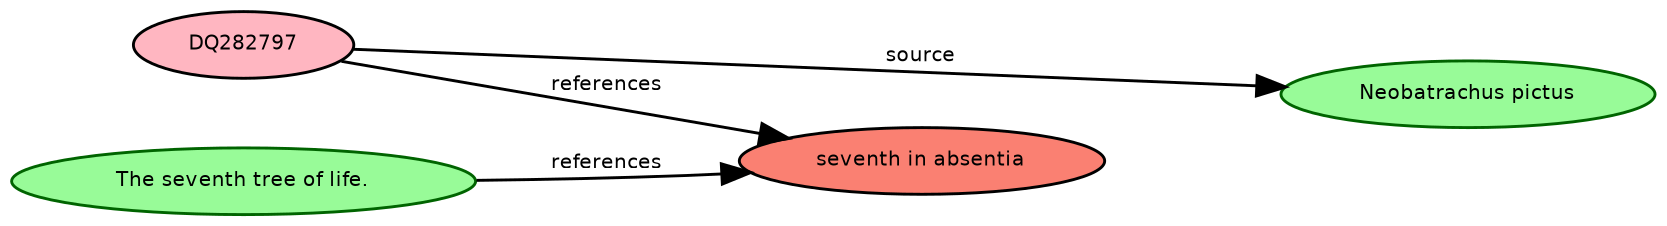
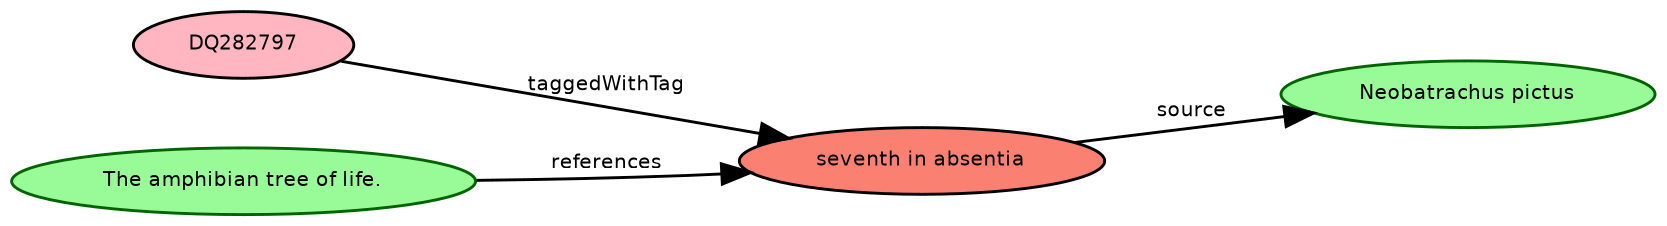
(805, 68) -> (1179, 130)
(608, 86) -> (608, 86)
(244, 181) -> (244, 181)
